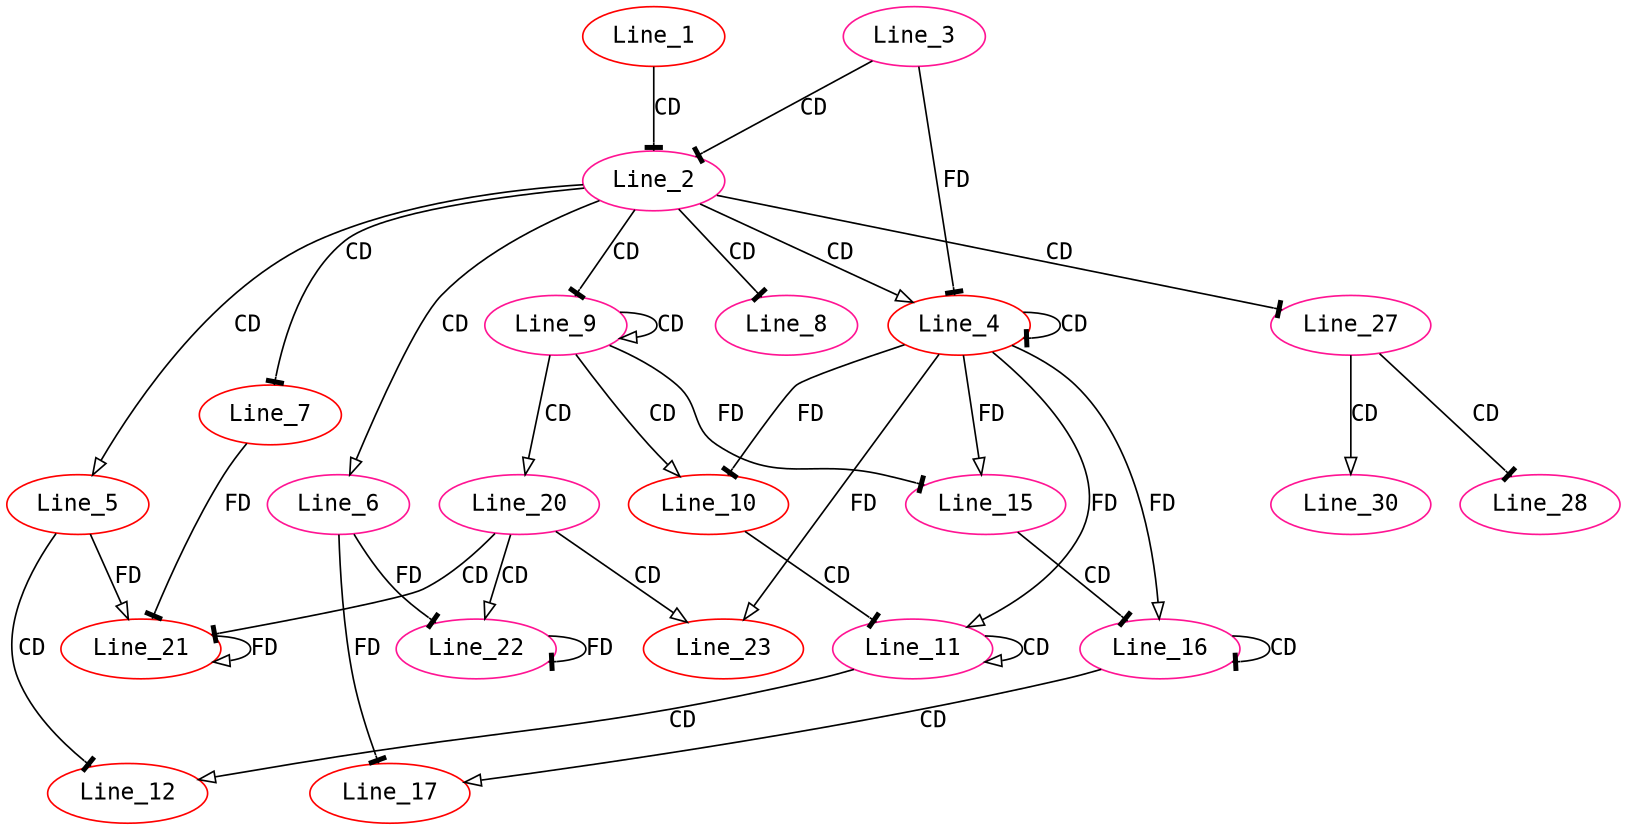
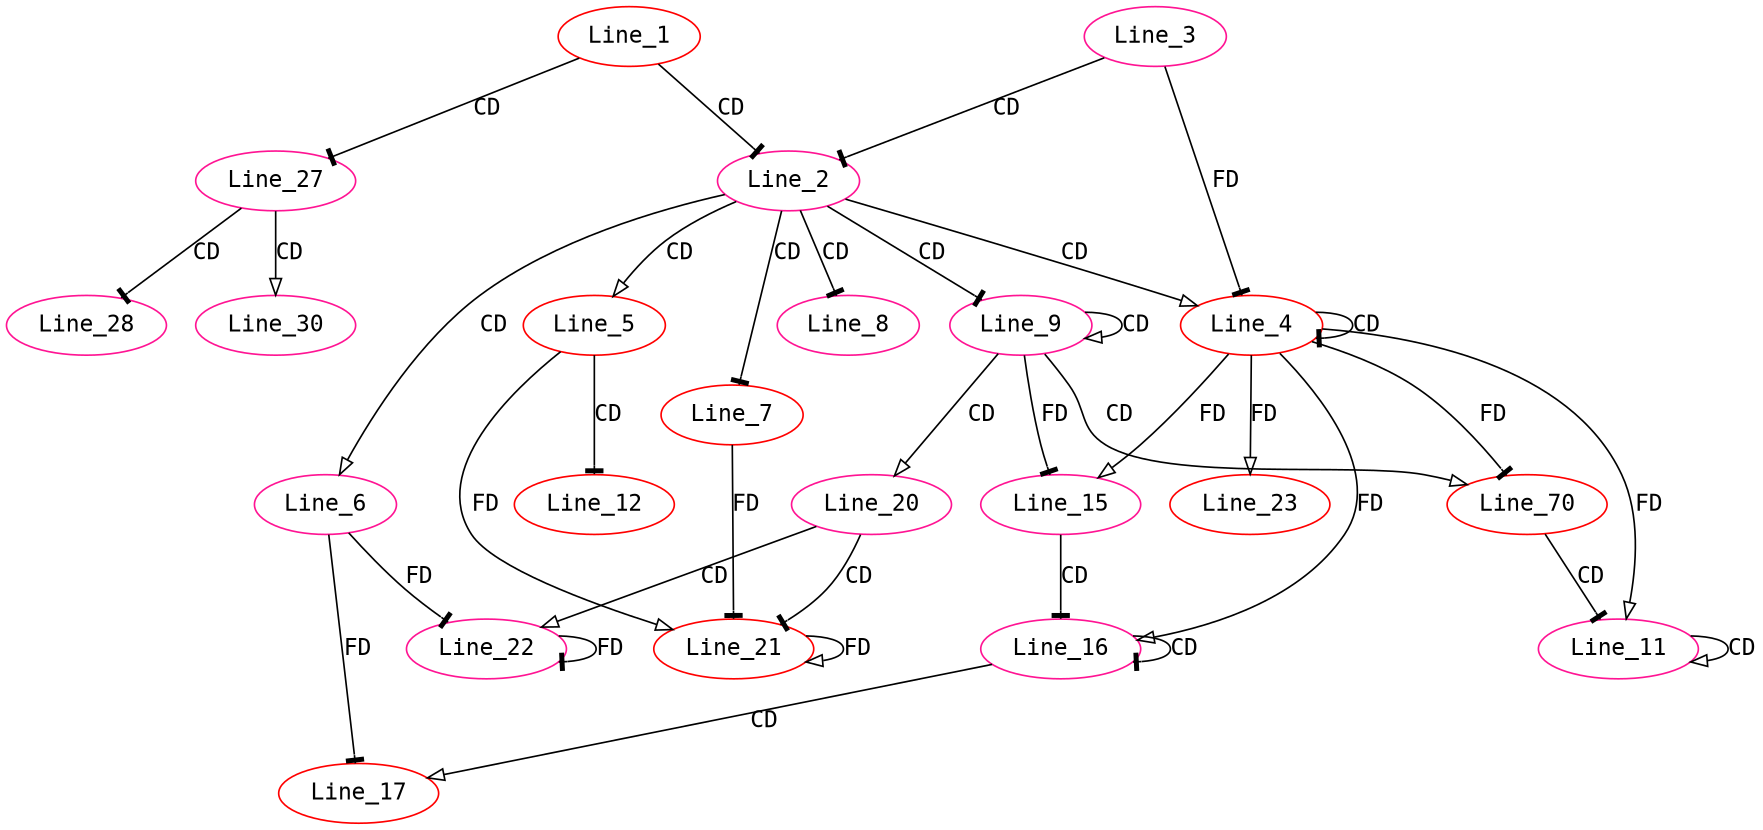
(995, 252) -> (458, 107)
(709, 505) -> (1527, 505)
(615, 572) -> none
(536, 729) -> none
